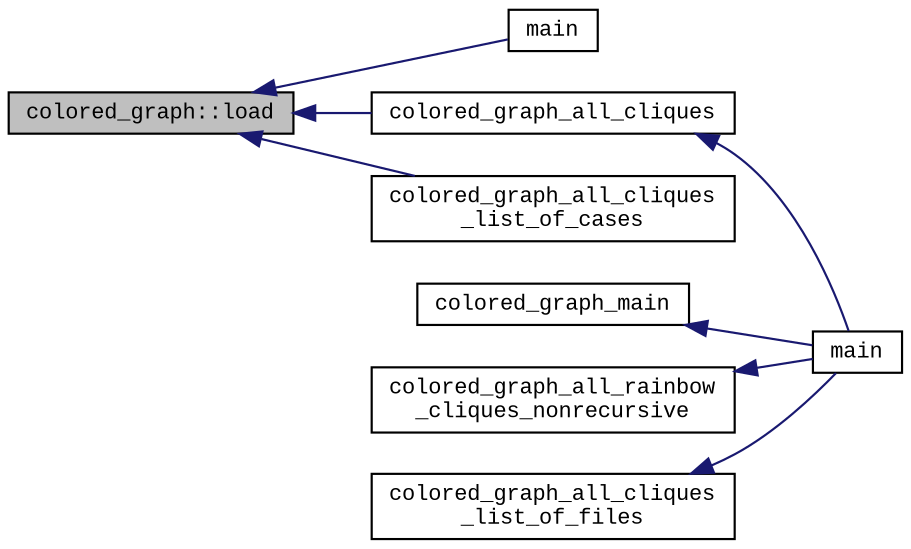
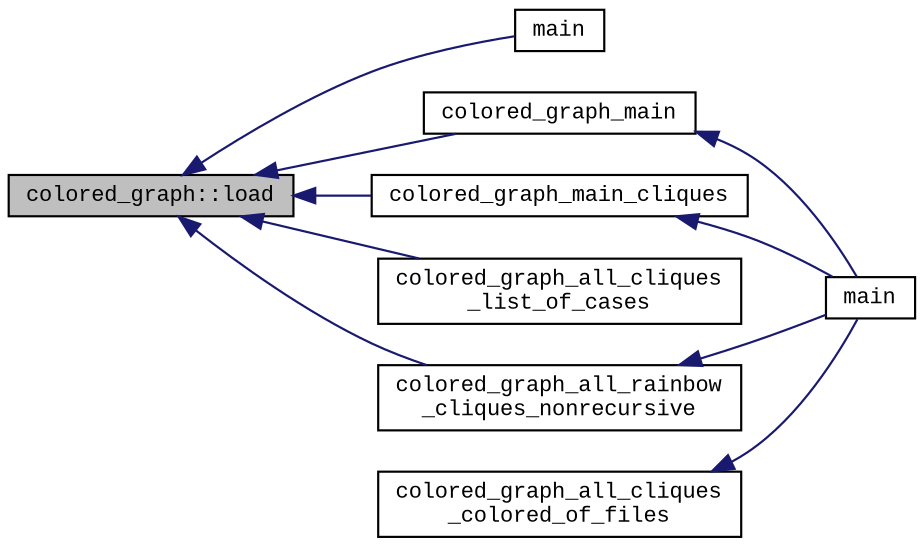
(553, 113) -> (560, 196)
none -> (367, 152)
none -> (306, 307)
(553, 506) -> (560, 504)
